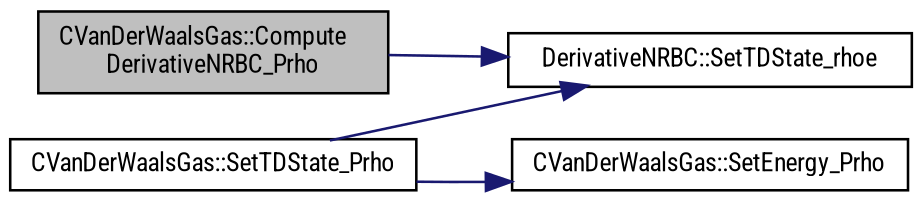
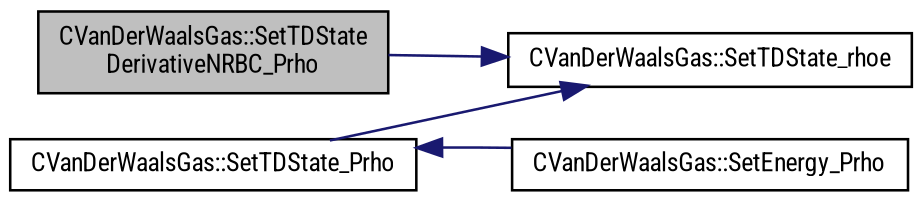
(213, 52) -> (213, 52)
(710, 60) -> (710, 60)
(451, 182) -> (477, 148)
